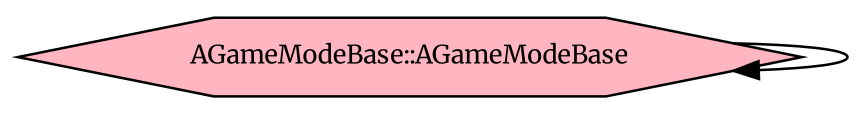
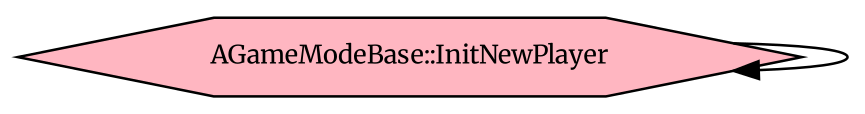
(410, 57) -> (410, 57)
